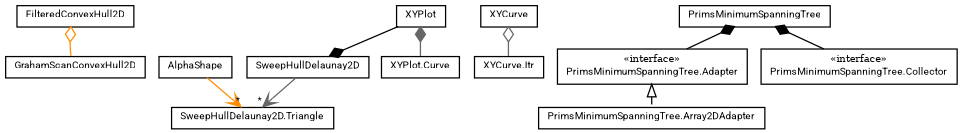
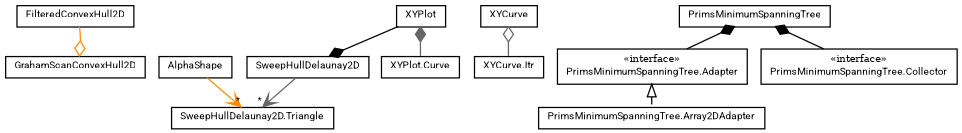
(70, 49) -> (80, 34)
